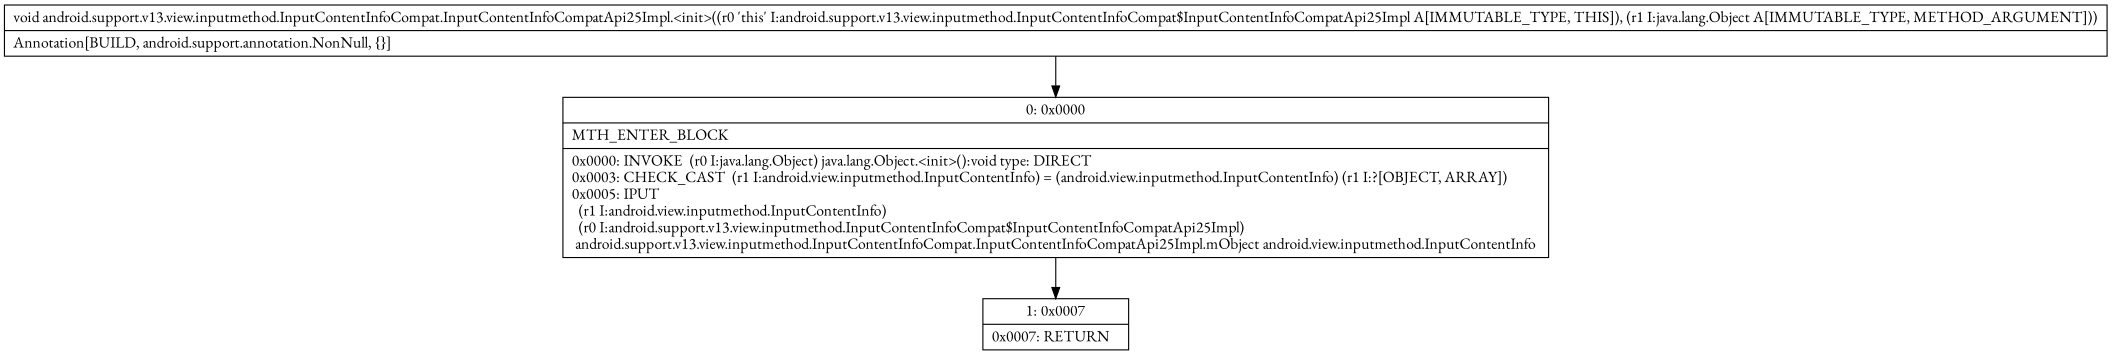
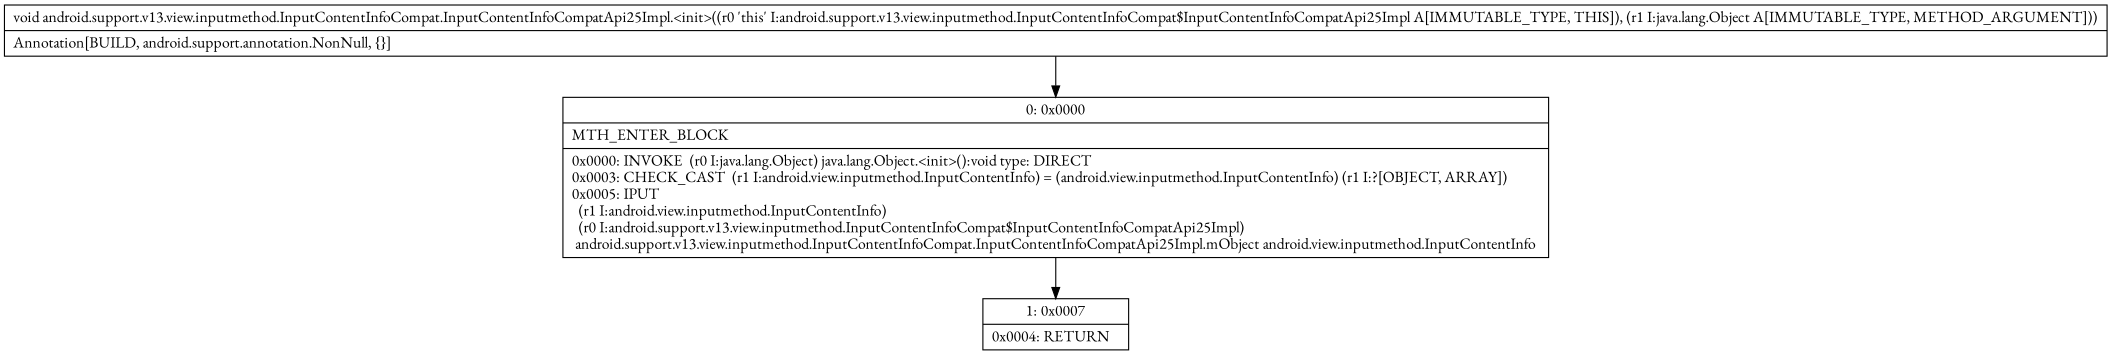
(1056, 337) -> (1056, 337)
